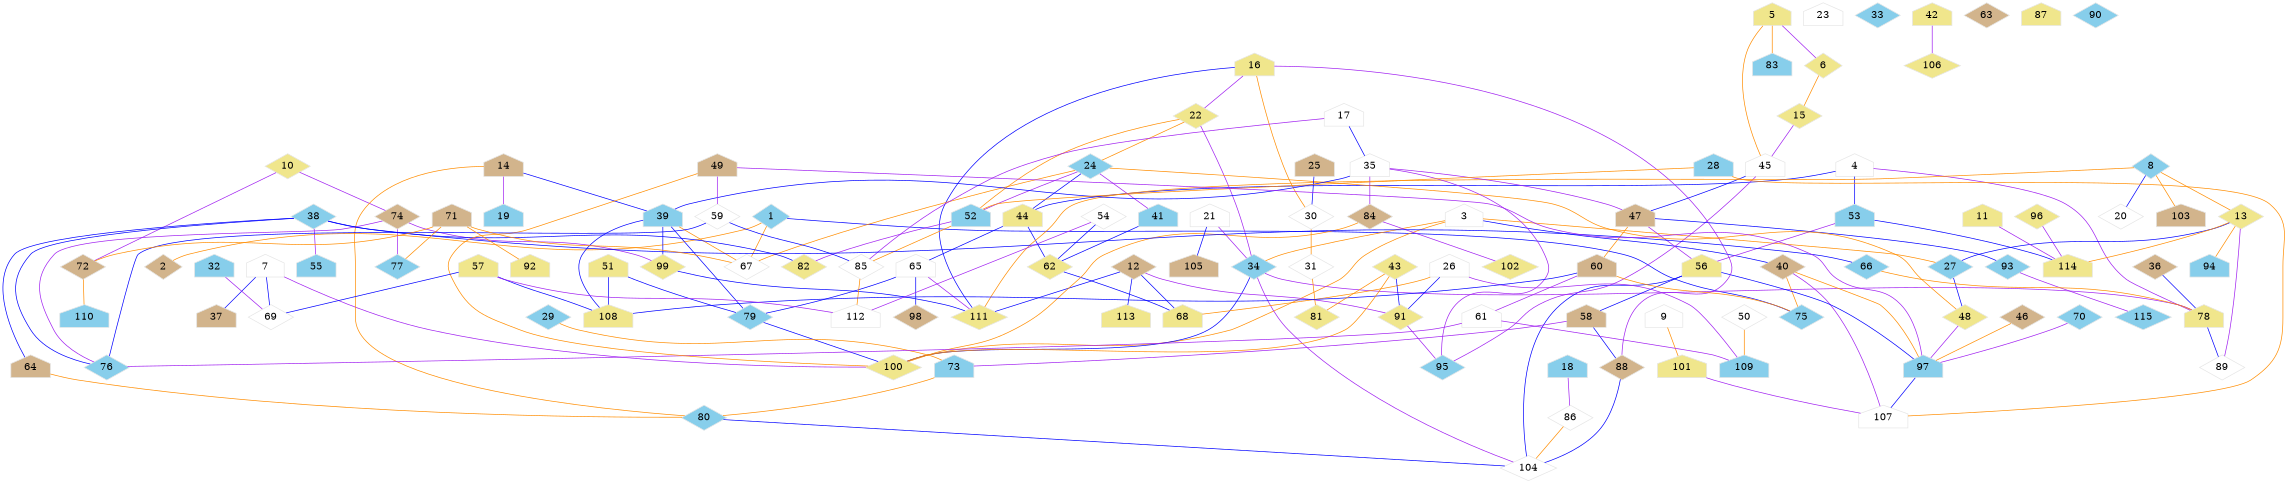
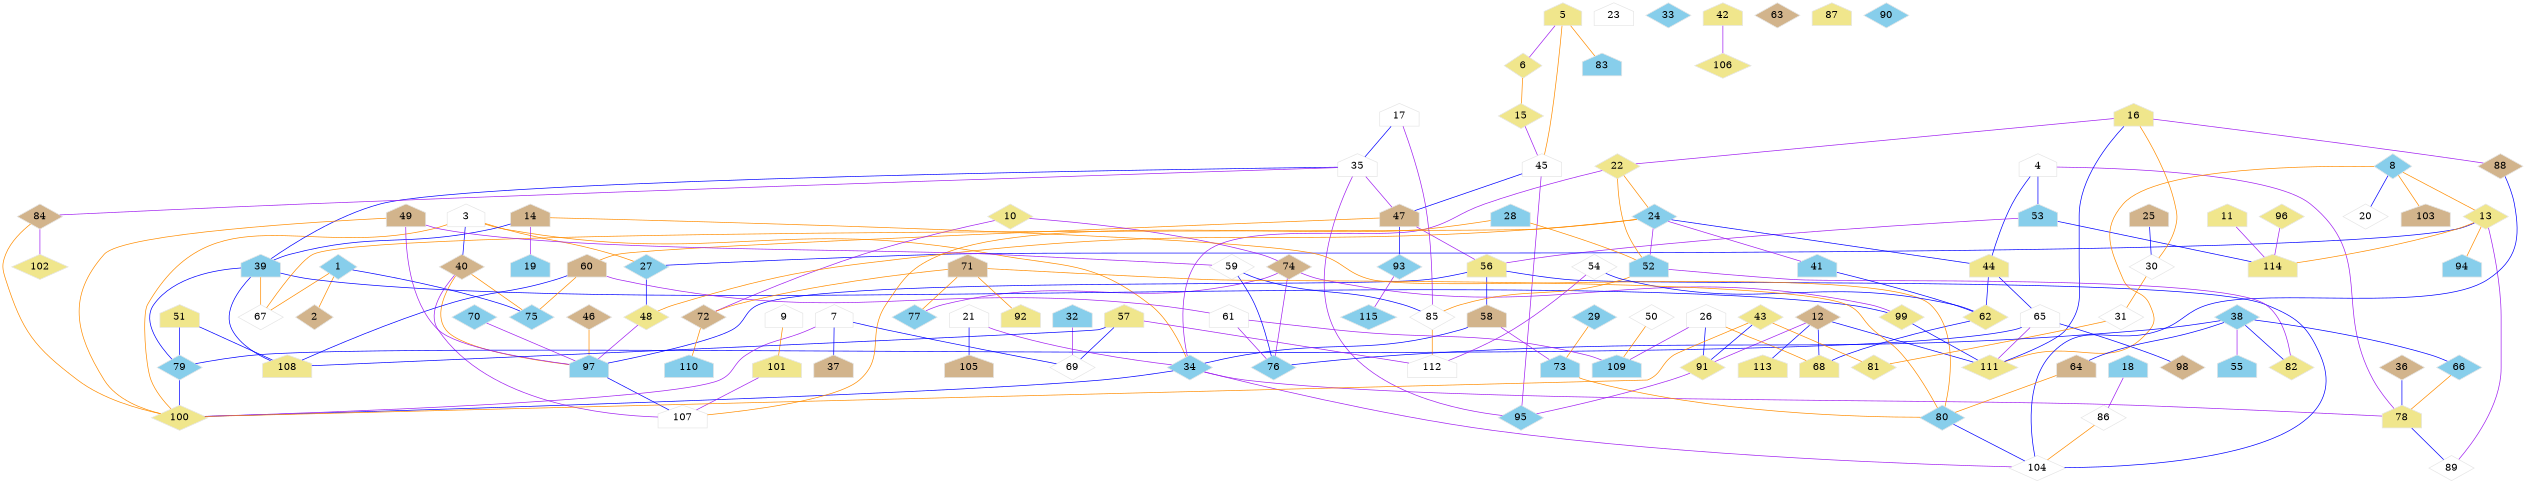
(601, 246) -> (1487, 282)
(1605, 343) -> (1337, 347)
